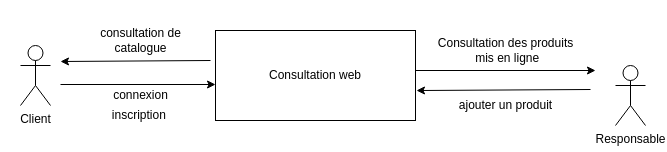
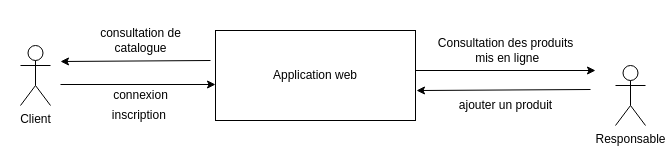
(316, 76) -> (316, 76)
